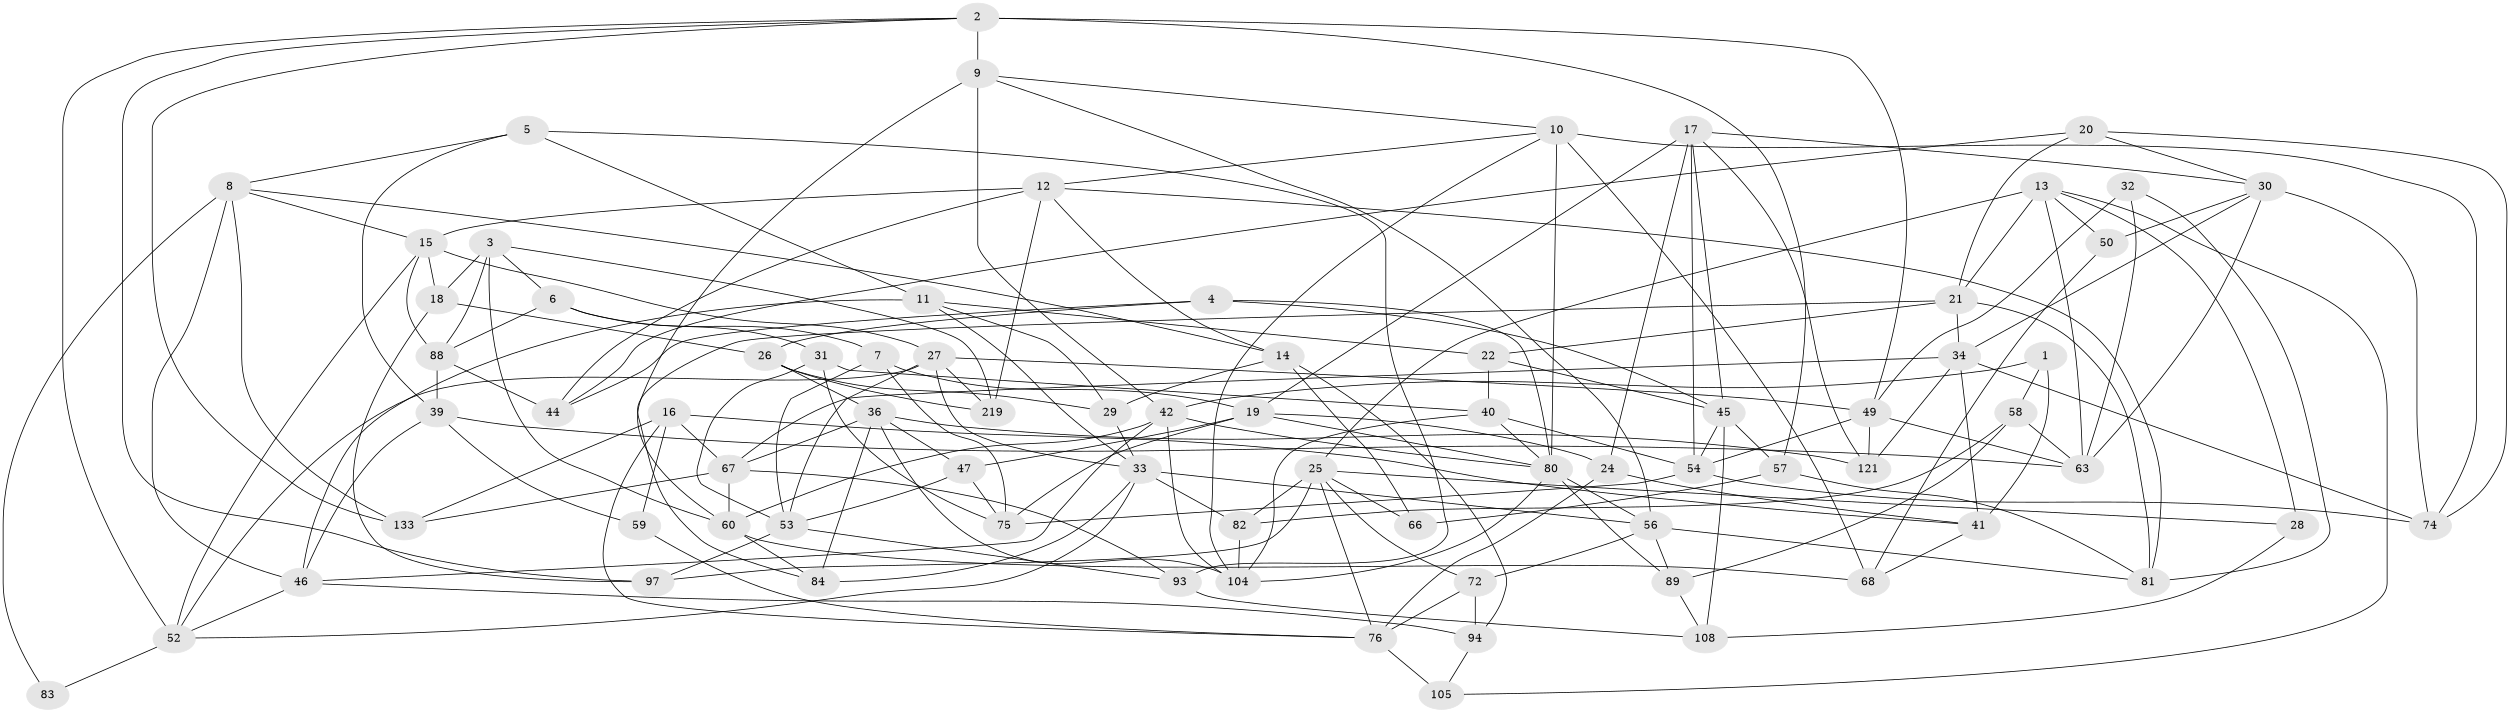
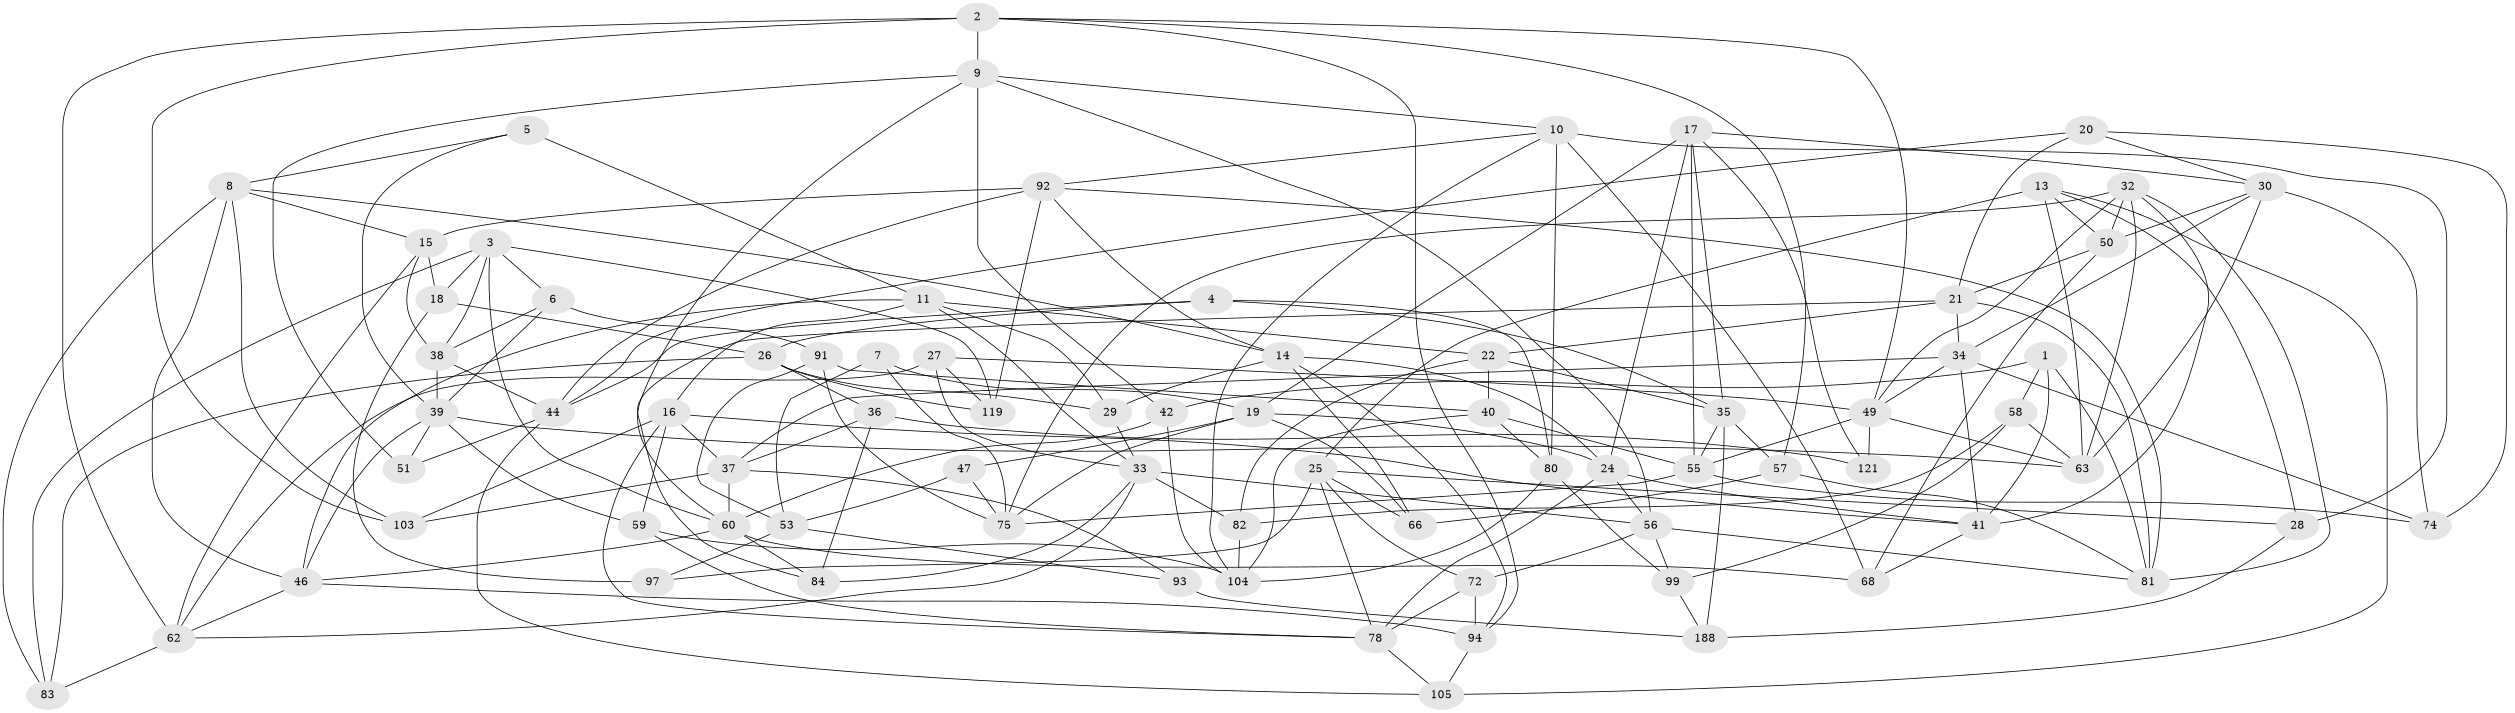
(123, 123) -> (1416, 171)
(2184, 148) -> (2204, 160)
(1255, 186) -> none
(1044, 187) -> (1044, 187)
none -> (2119, 212)
none -> (1498, 228)
(1999, 243) -> (2026, 274)
(668, 307) -> none
(746, 326) -> (502, 349)
none -> (778, 326)
(437, 356) -> (437, 356)
(822, 356) -> (822, 356)
none -> (1499, 392)
none -> (160, 395)
none -> (325, 395)
none -> (2180, 399)
(993, 413) -> (993, 413)
(1724, 413) -> (1724, 413)
(1914, 413) -> (1915, 384)
(831, 418) -> none
(920, 441) -> none
(1401, 452) -> none
(1460, 452) -> (1352, 461)
none -> (2114, 462)
none -> (404, 469)
(729, 469) -> (729, 469)
(1694, 469) -> (1694, 469)
(1279, 497) -> (1356, 393)
(1601, 497) -> (1629, 498)
(404, 526) -> (404, 526)
(976, 540) -> (955, 545)
(762, 559) -> (516, 561)
(1673, 582) -> (1673, 582)
(174, 639) -> (174, 639)
(1376, 639) -> (1376, 639)
(1705, 639) -> (1705, 639)
none -> (849, 671)
